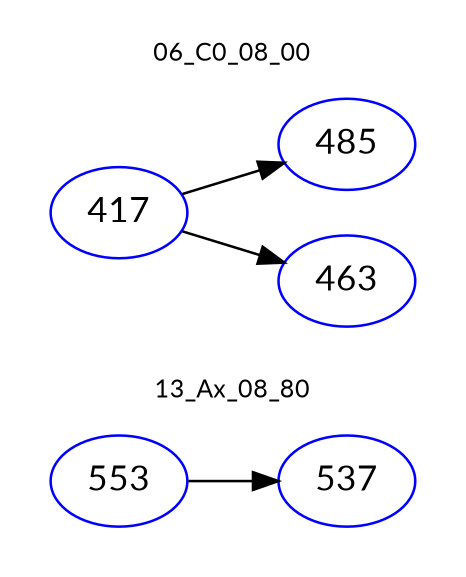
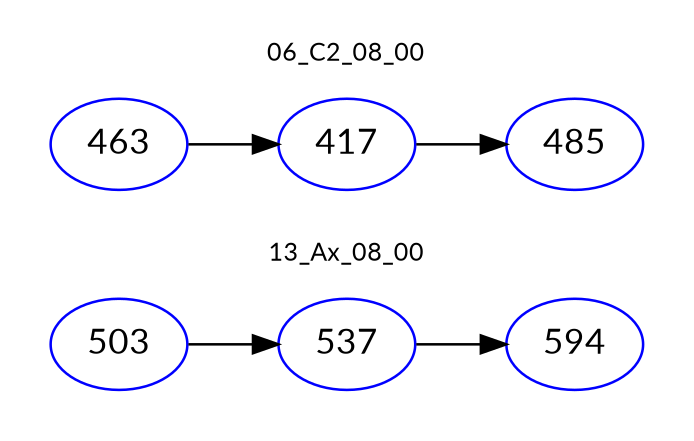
(233, 54) -> (347, 54)
(221, 243) -> (221, 144)
none -> (575, 344)
(233, 391) -> (347, 254)
(119, 481) -> (119, 344)
